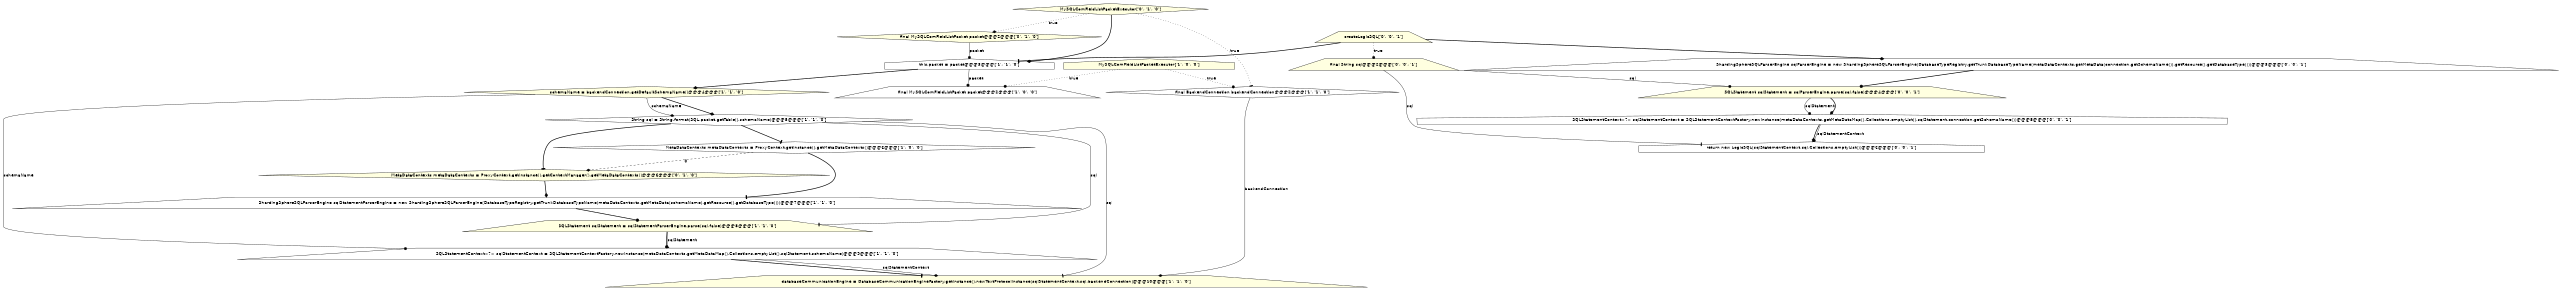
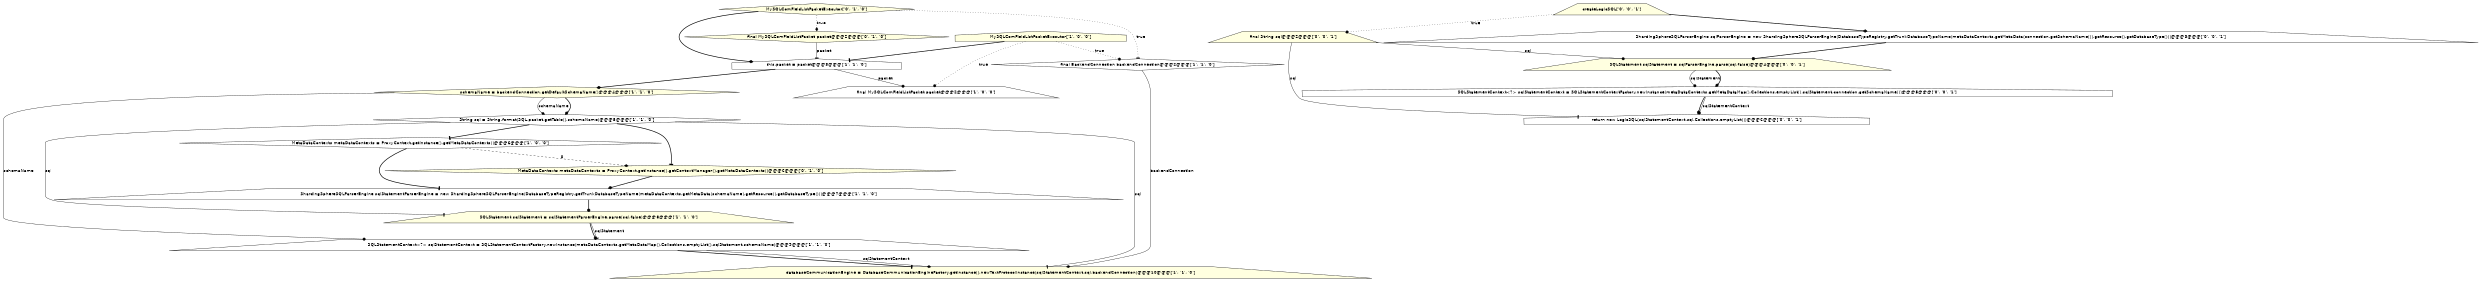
(969, 49) -> (817, 50)
(1180, 57) -> (927, 51)
